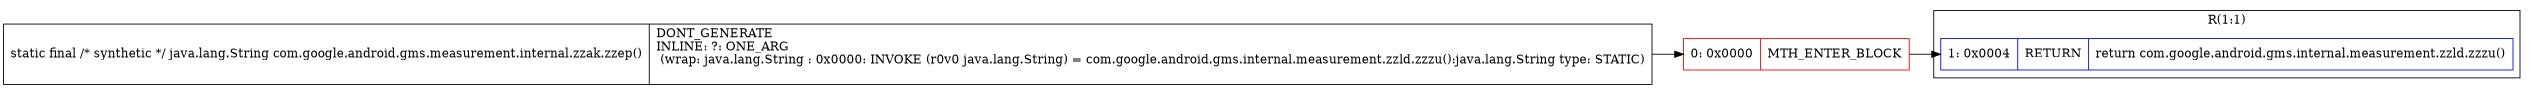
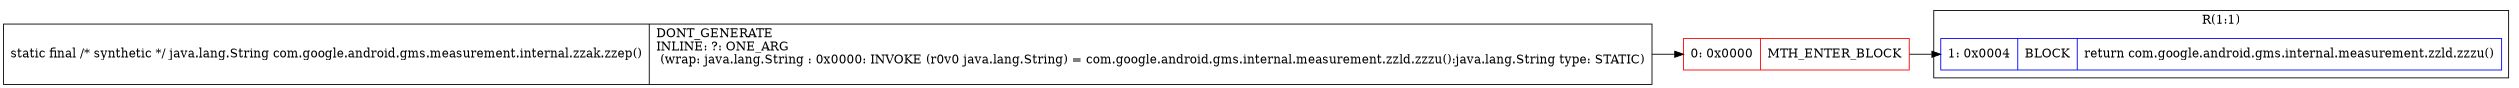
(2053, 54) -> (2048, 54)
